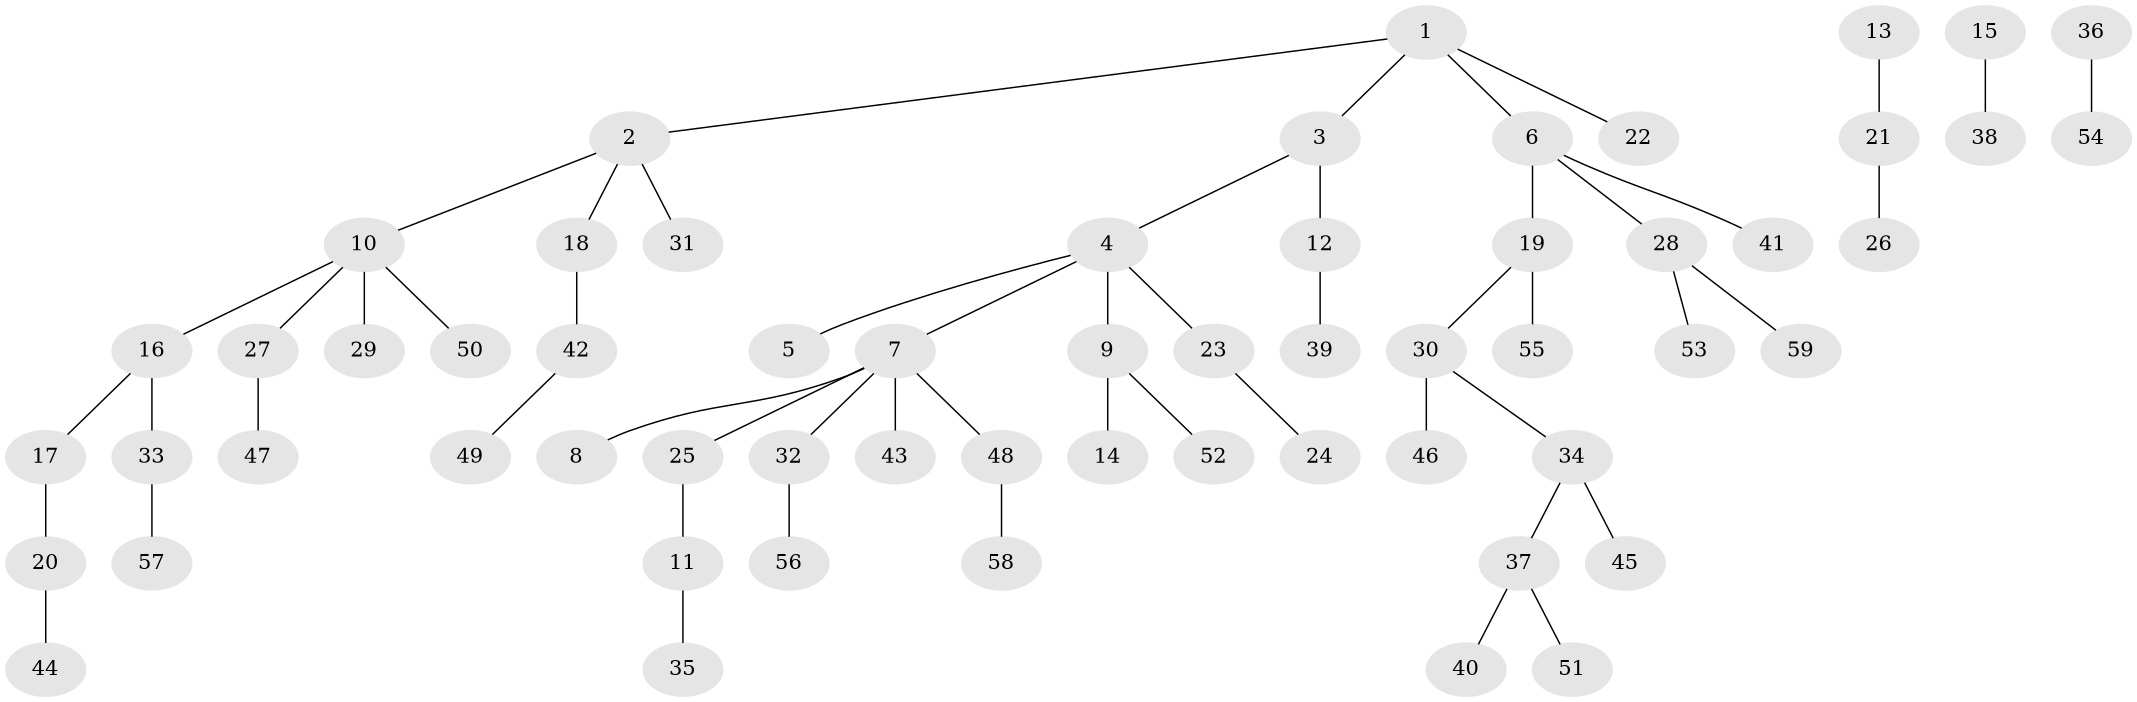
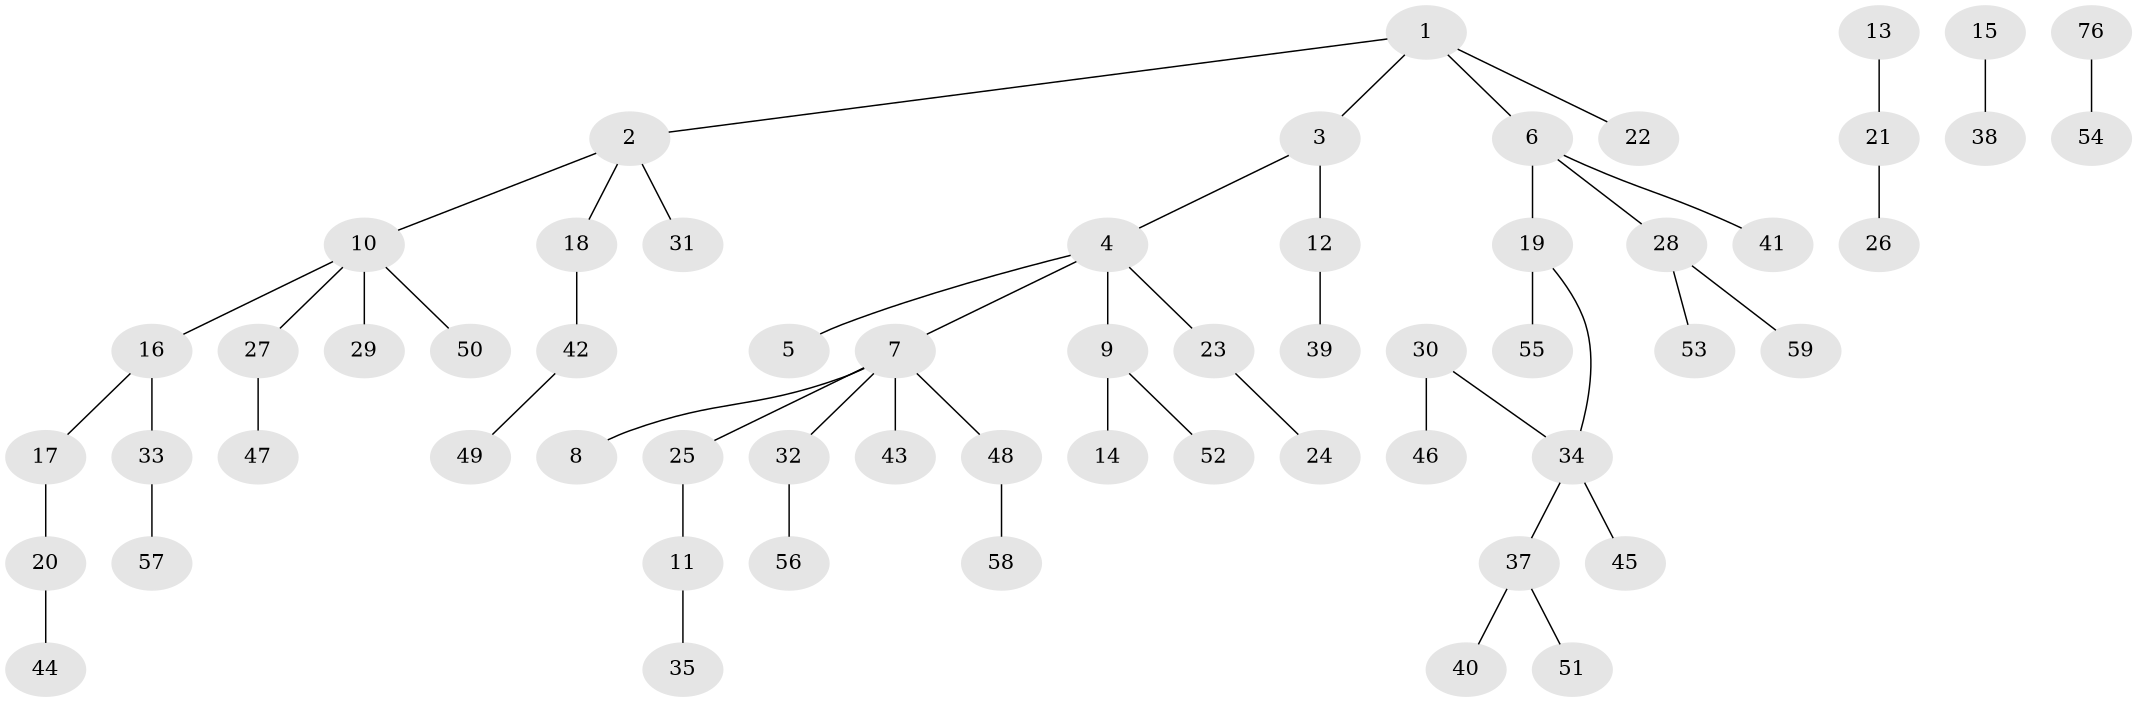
(2092, 32) -> (2092, 32)
(1480, 298) -> (1590, 345)
